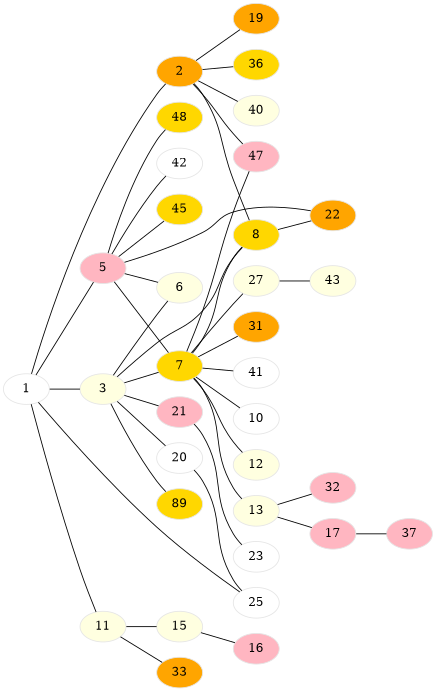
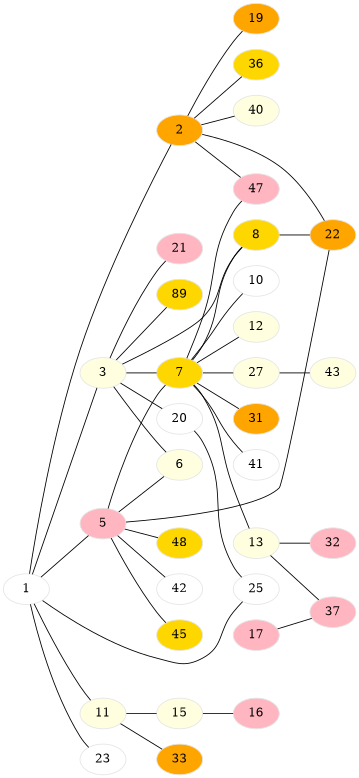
(224, 150) -> (274, 163)
(218, 484) -> (53, 679)
(295, 522) -> (295, 578)
